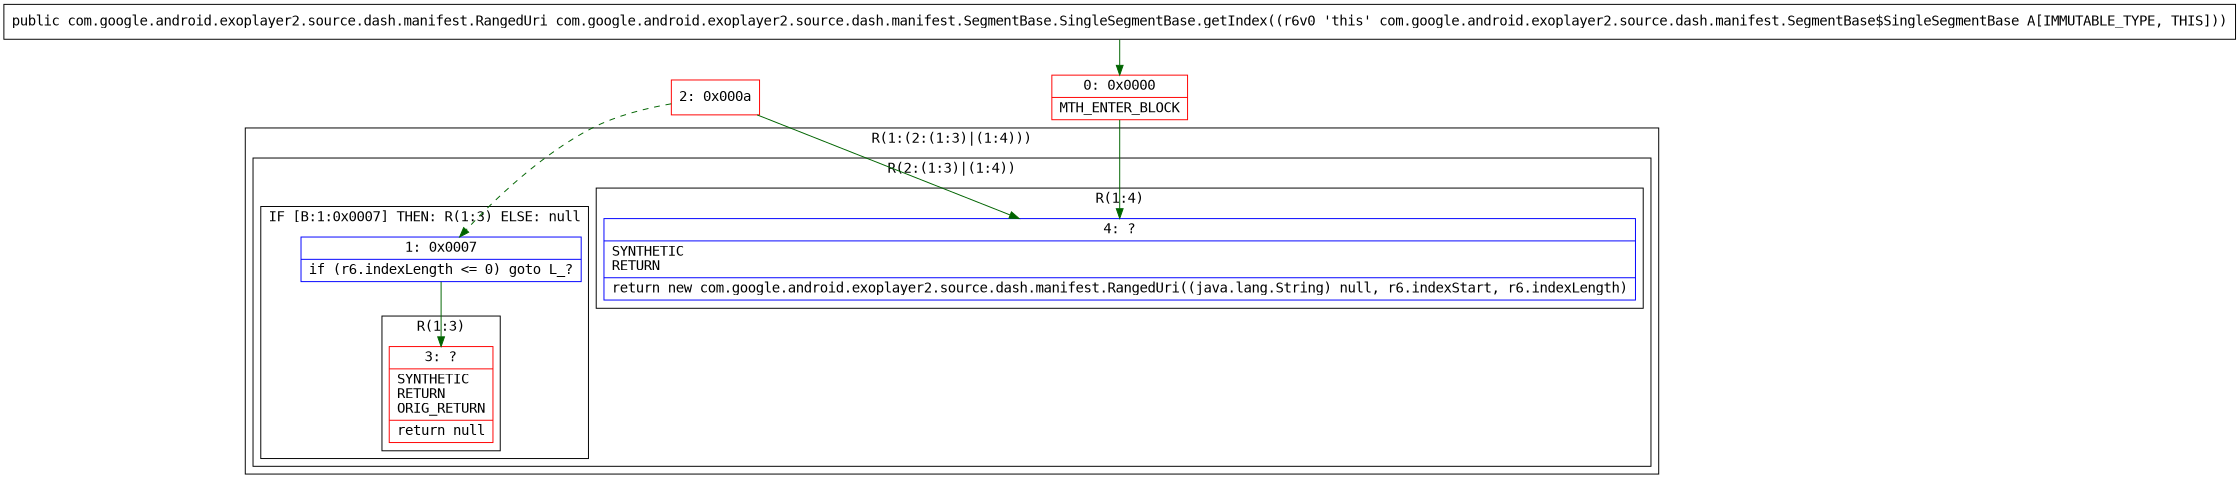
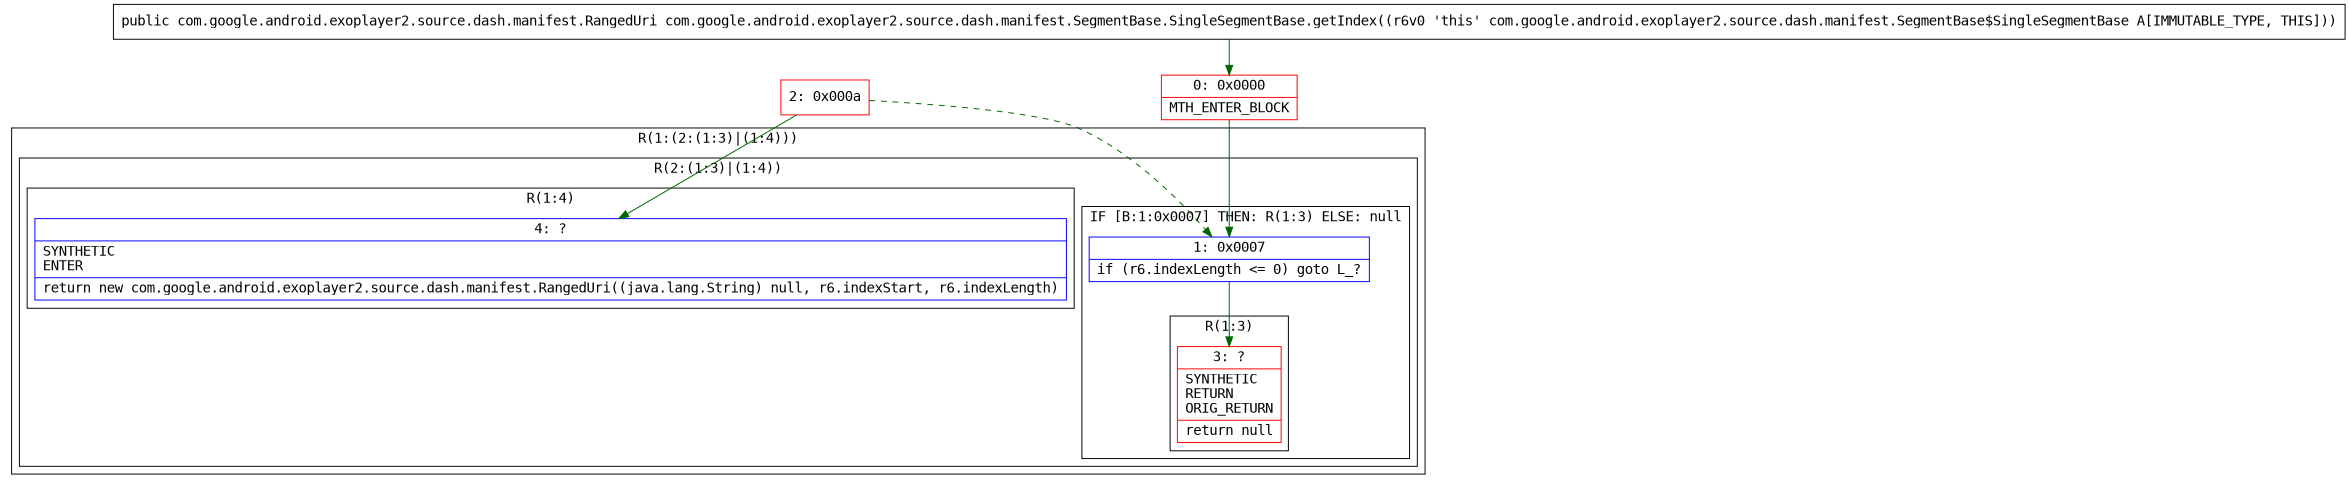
(1120, 164) -> (1229, 173)
(636, 266) -> (63, 266)
